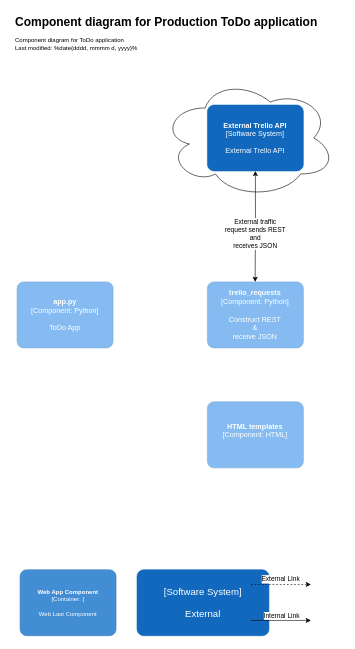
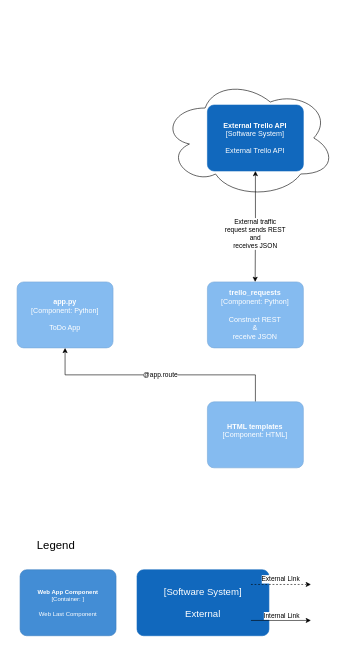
(177, 33) -> none
none -> (160, 375)
none -> (56, 546)
